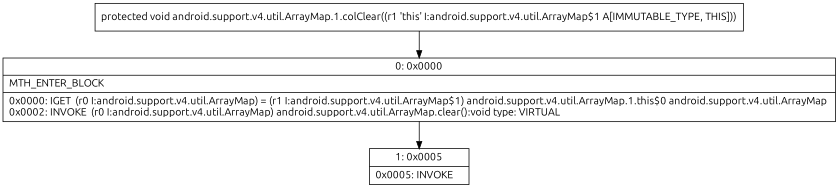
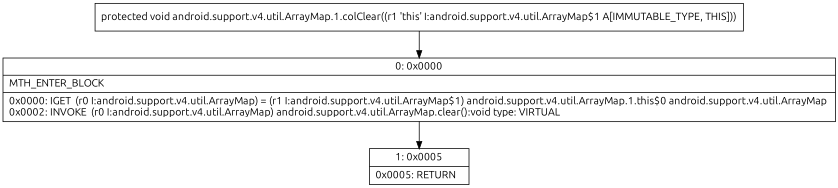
(418, 175) -> (419, 175)
